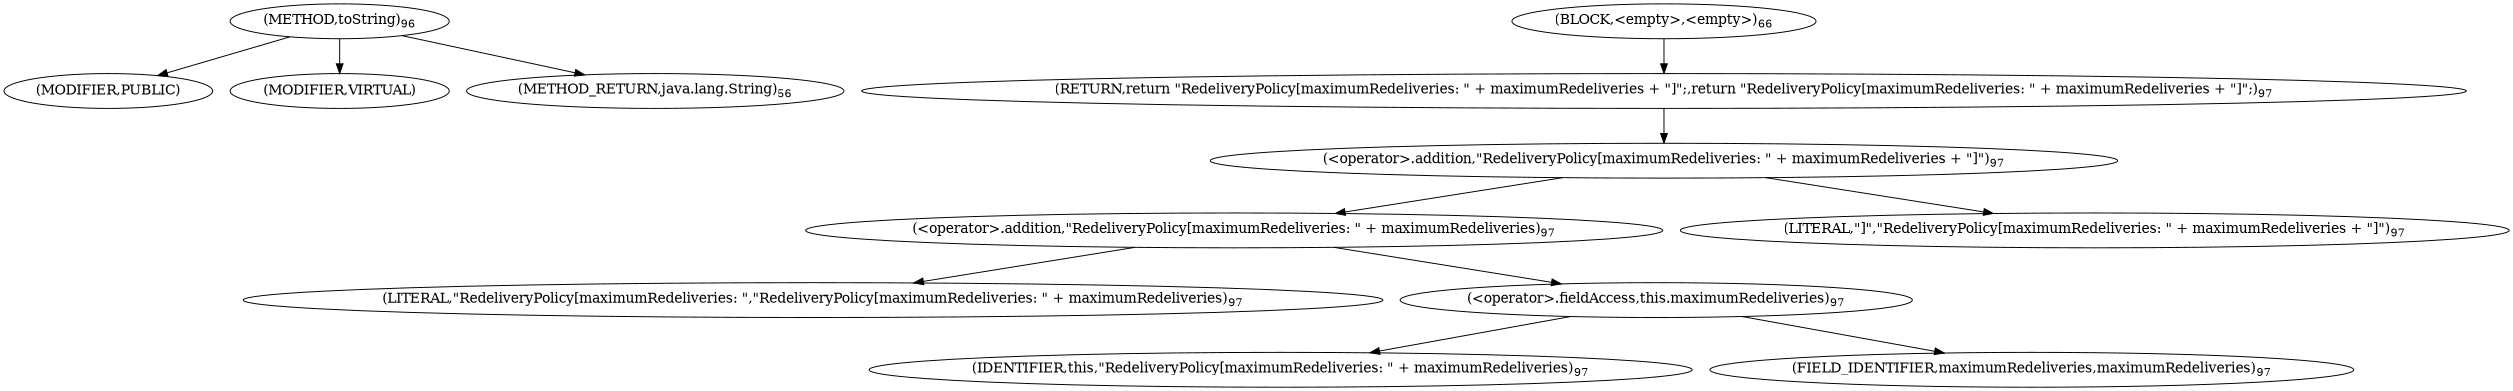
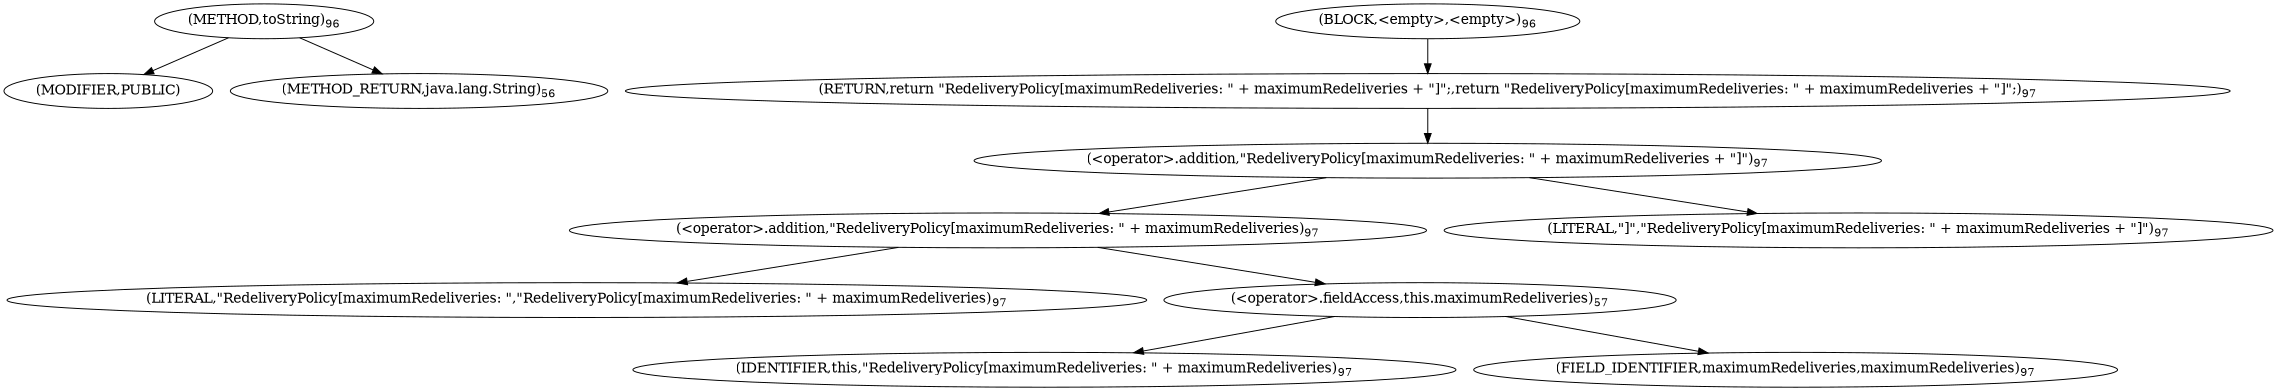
(1766, 20) -> (1529, 20)
(340, 91) -> none
(1838, 299) -> (1602, 299)
